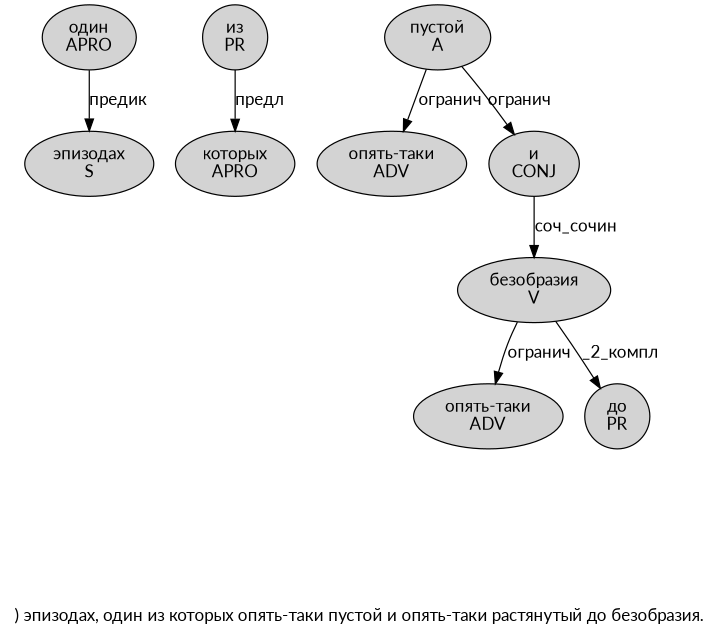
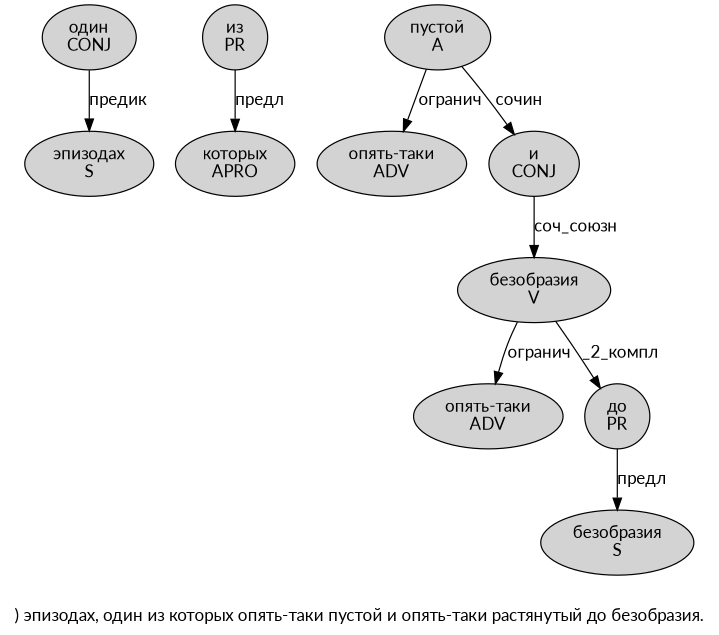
(89, 37) -> (89, 37)
(520, 101) -> (520, 101)
(576, 227) -> (576, 227)
none -> (617, 543)
